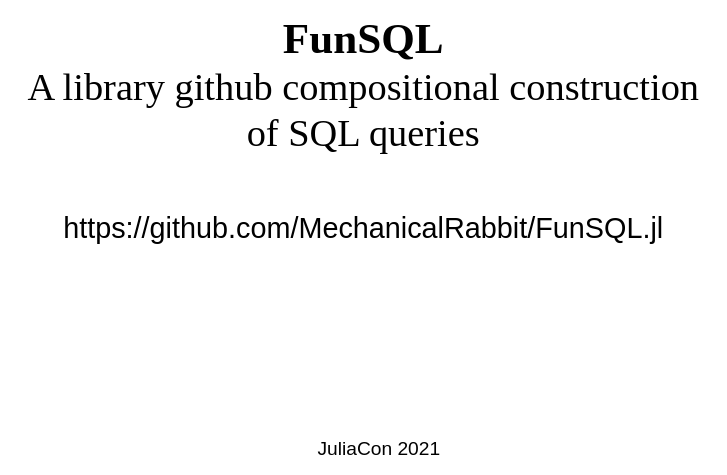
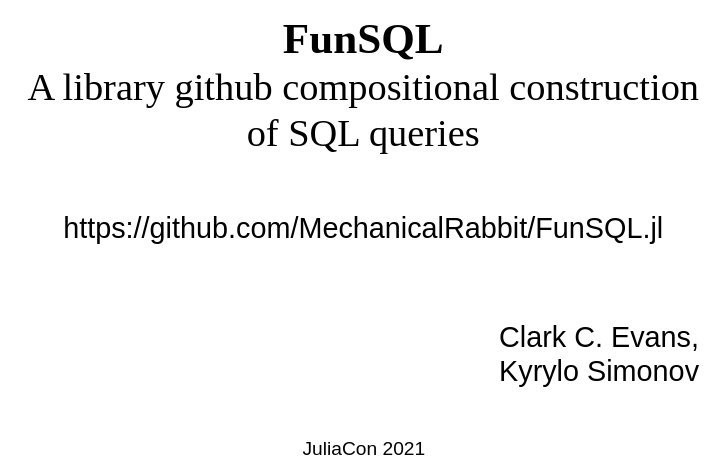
none -> (606, 354)
(379, 449) -> (364, 449)
